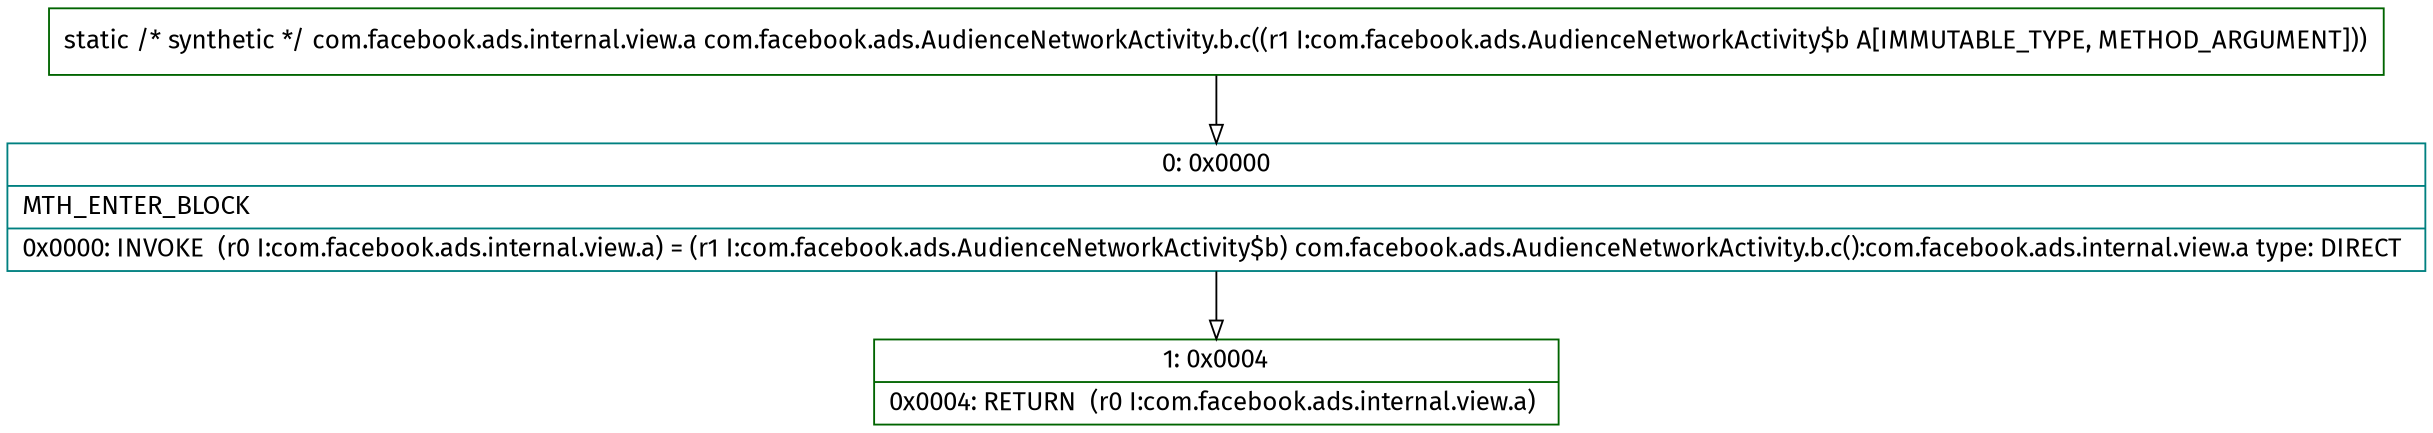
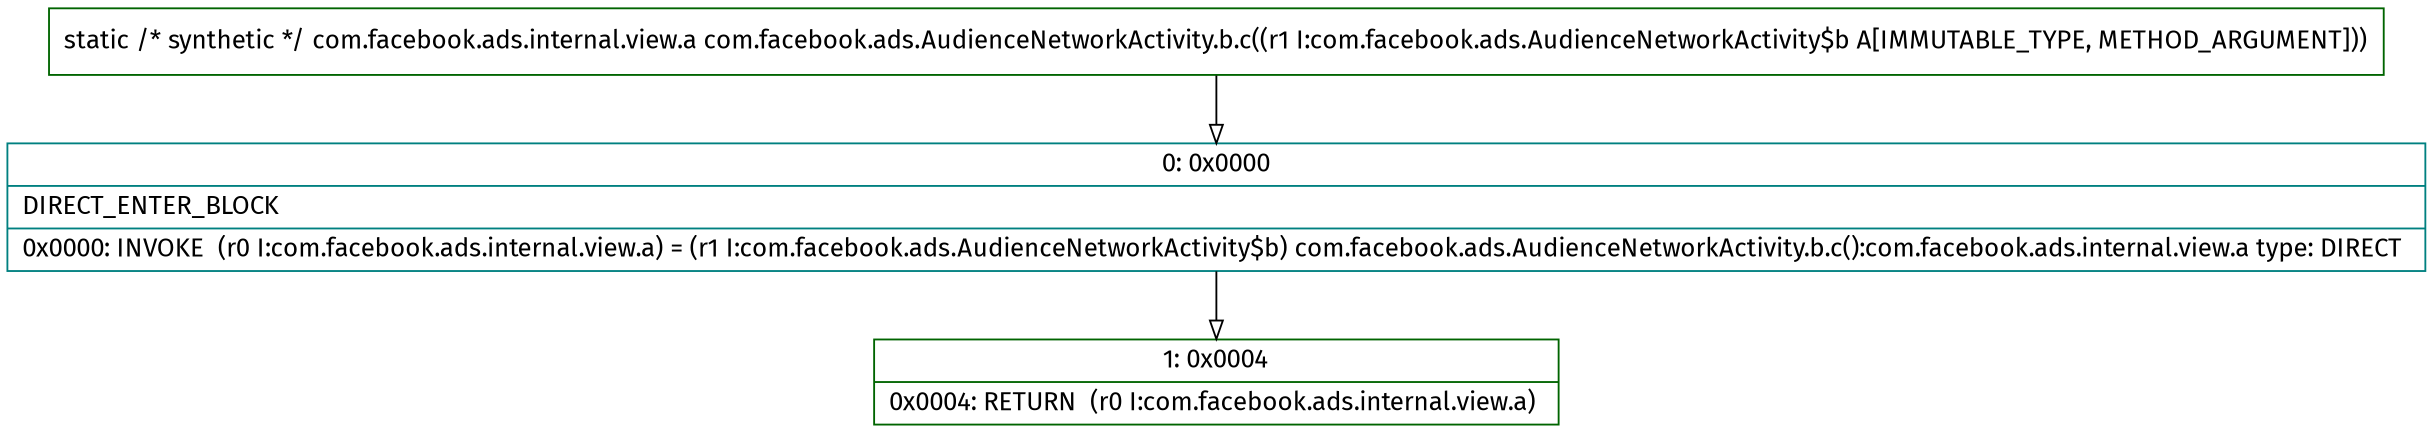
(137, 206) -> (151, 206)
